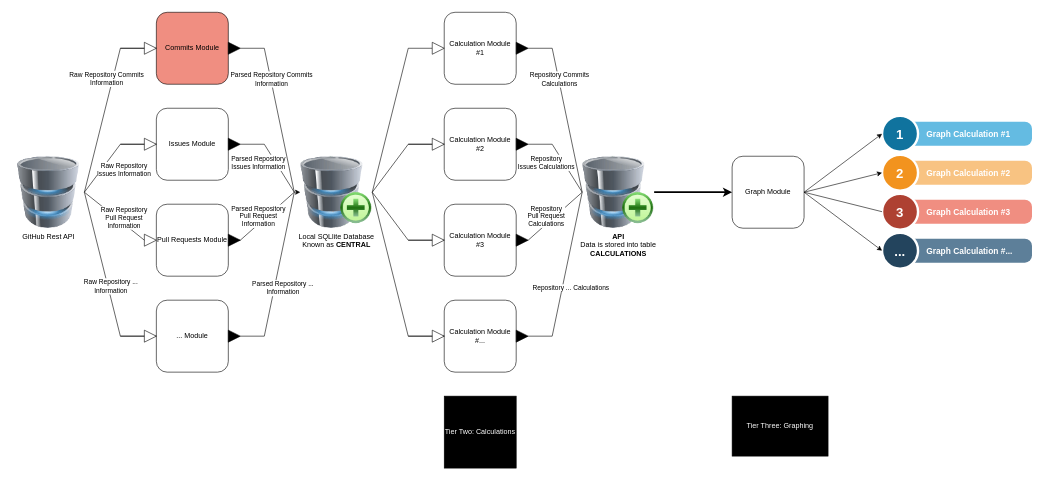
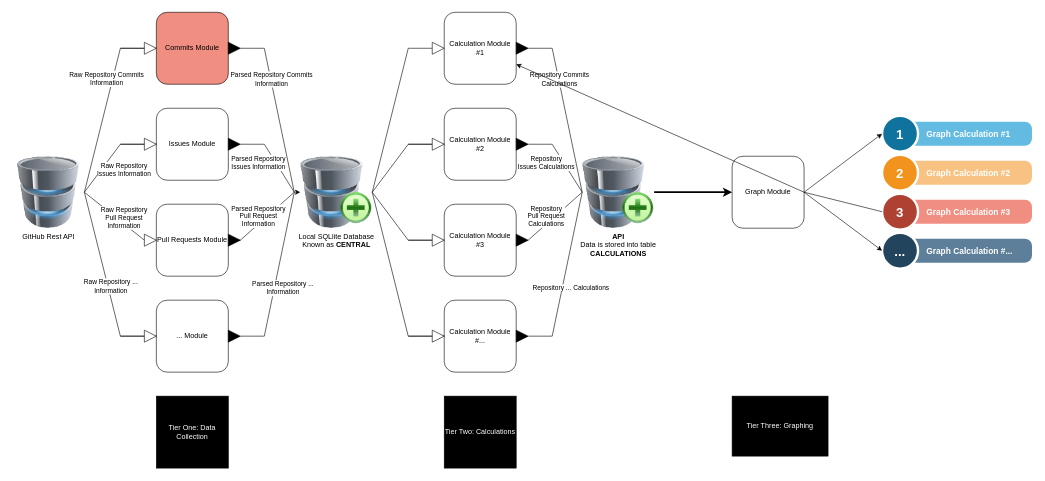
(843, 183) -> (683, 138)
none -> (192, 432)
